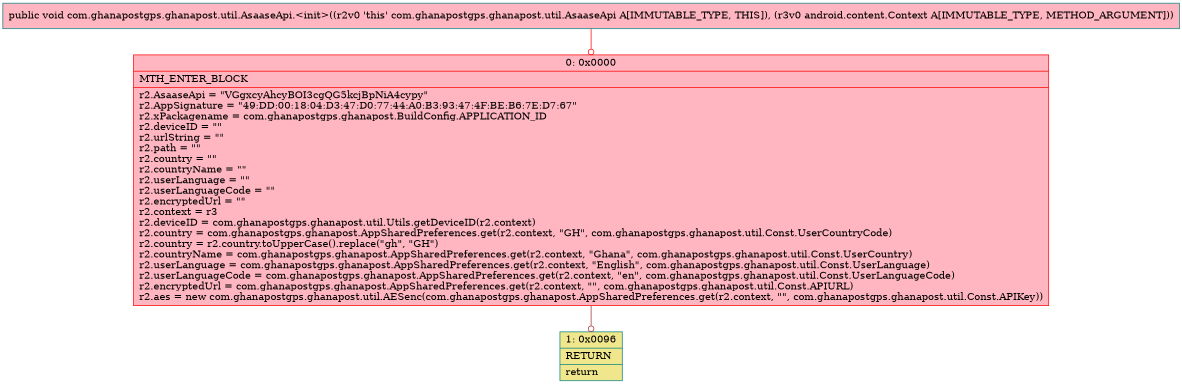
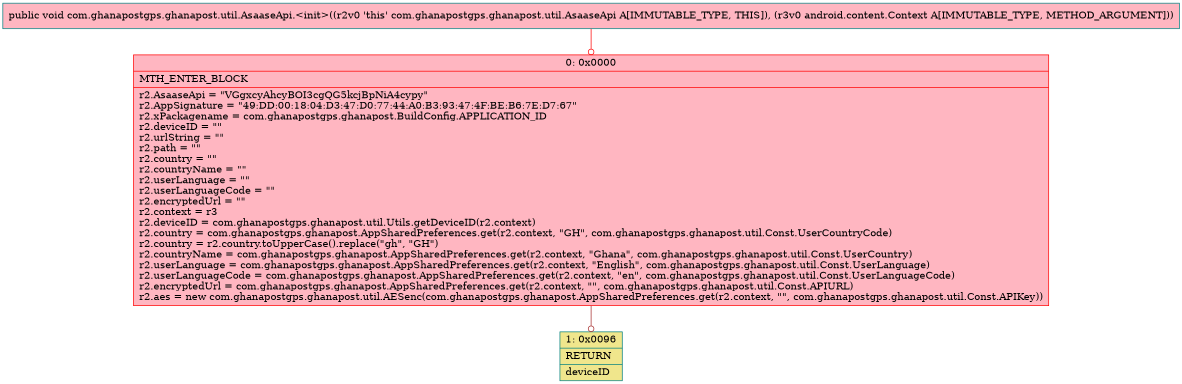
(582, 372) -> (588, 372)
